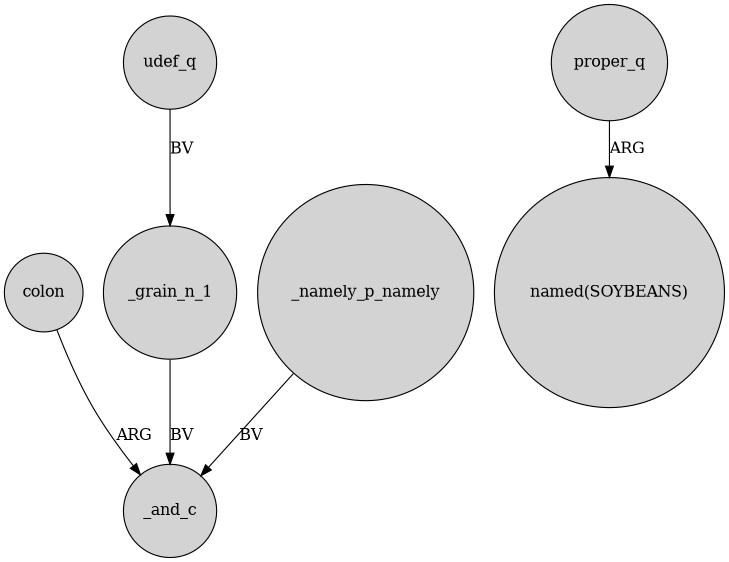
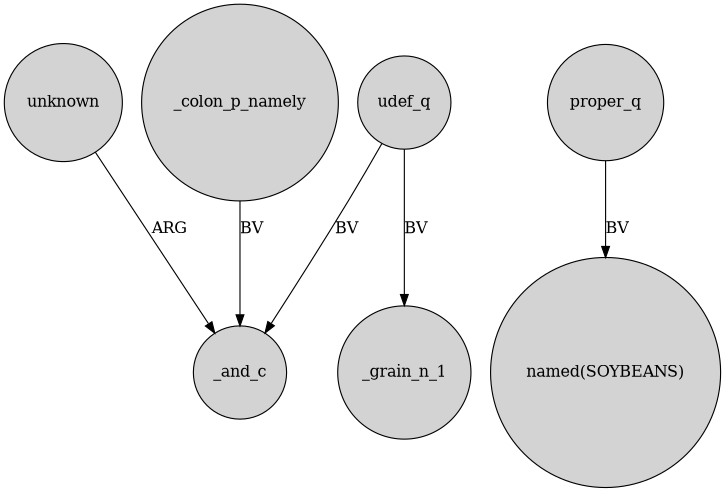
(627, 149) -> (617, 229)
(44, 293) -> (63, 103)
(366, 293) -> (240, 103)
(170, 406) -> (328, 234)
